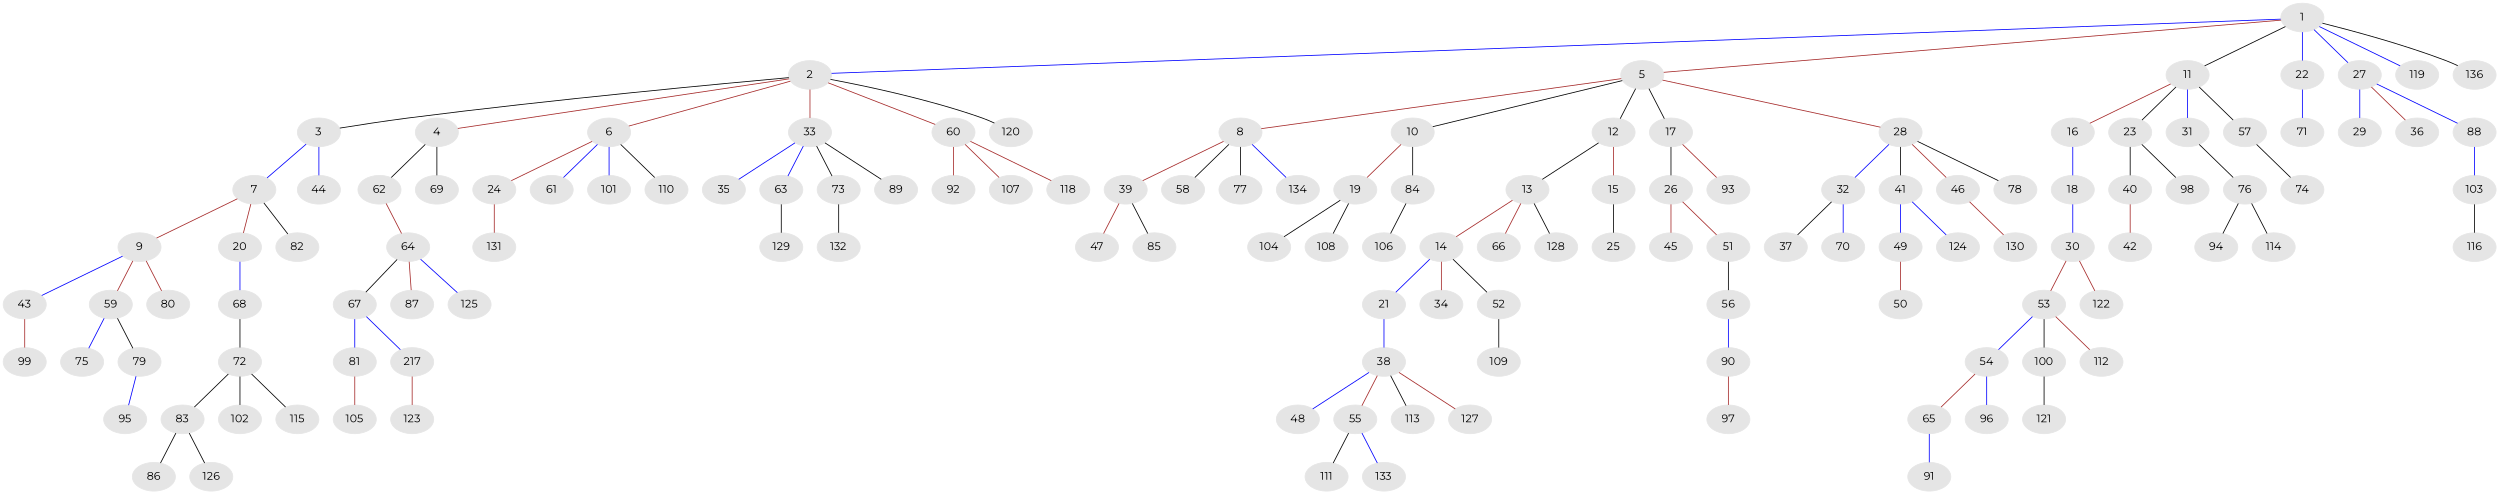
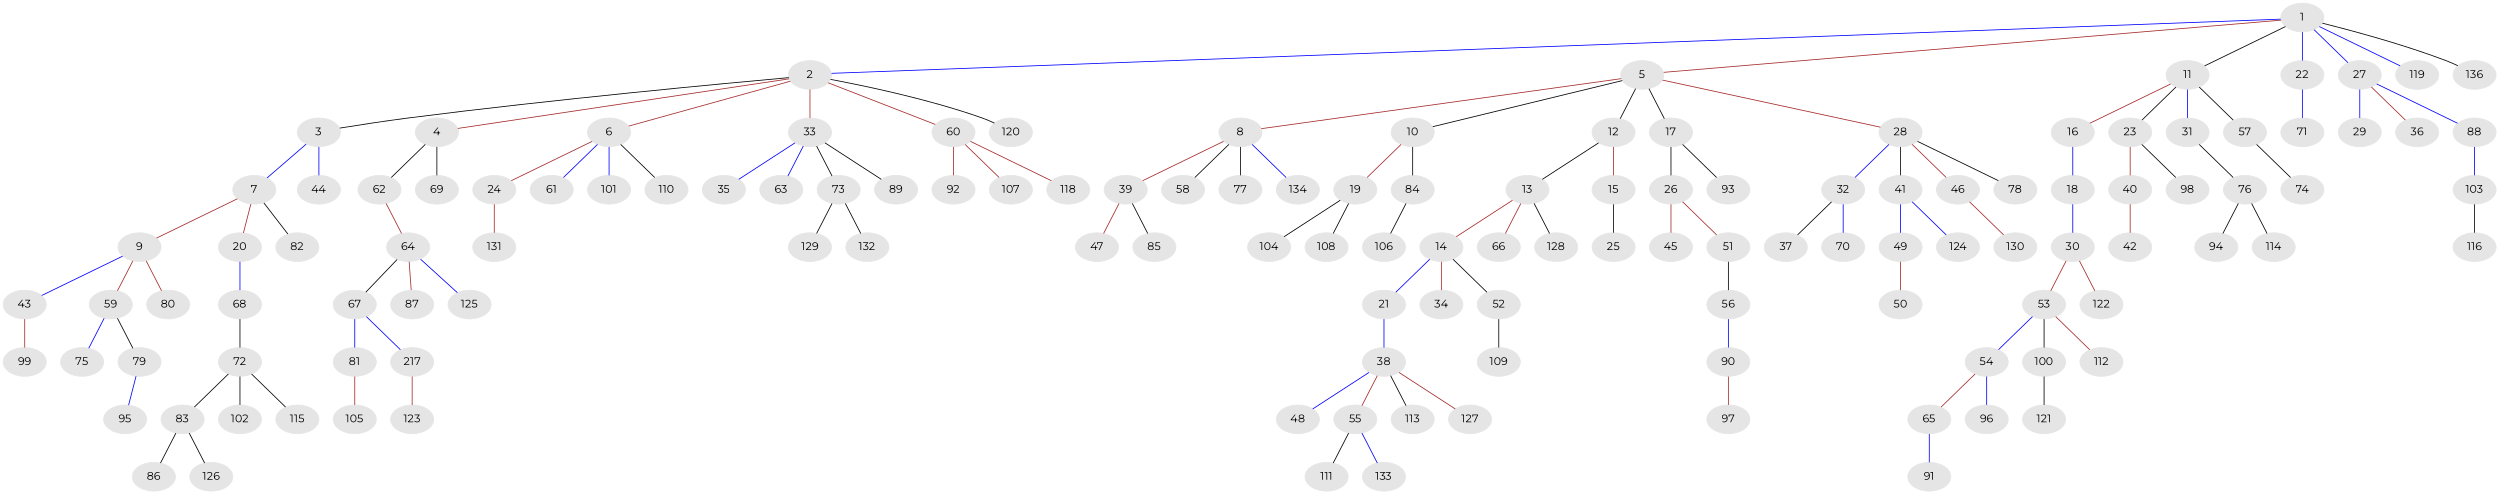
(1700, 161) -> (1700, 161)
(2130, 161) -> (2130, 161)
(781, 219) -> (824, 218)
